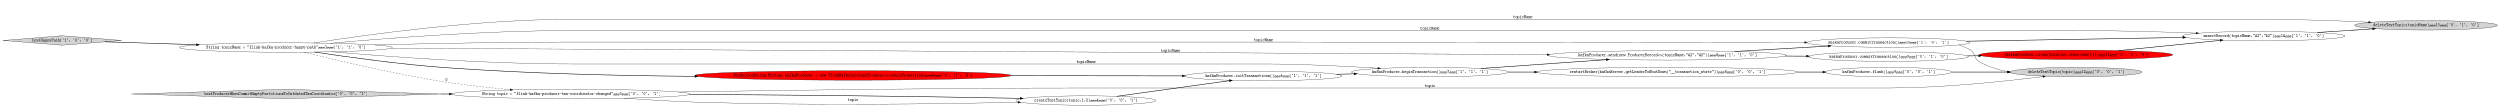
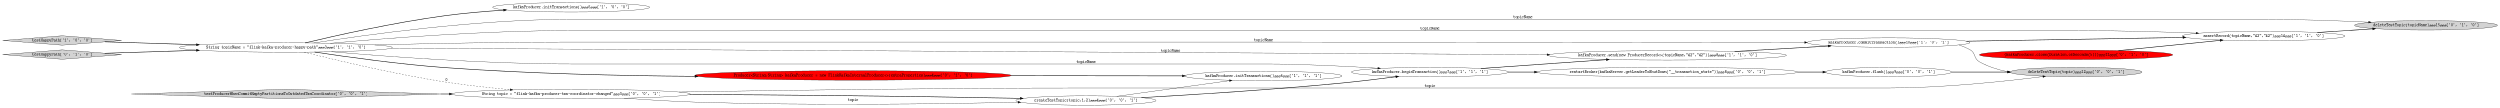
none -> (571, 7)
none -> (62, 55)
(1889, 57) -> none
(1345, 74) -> (1262, 90)
(1165, 90) -> (1165, 90)
